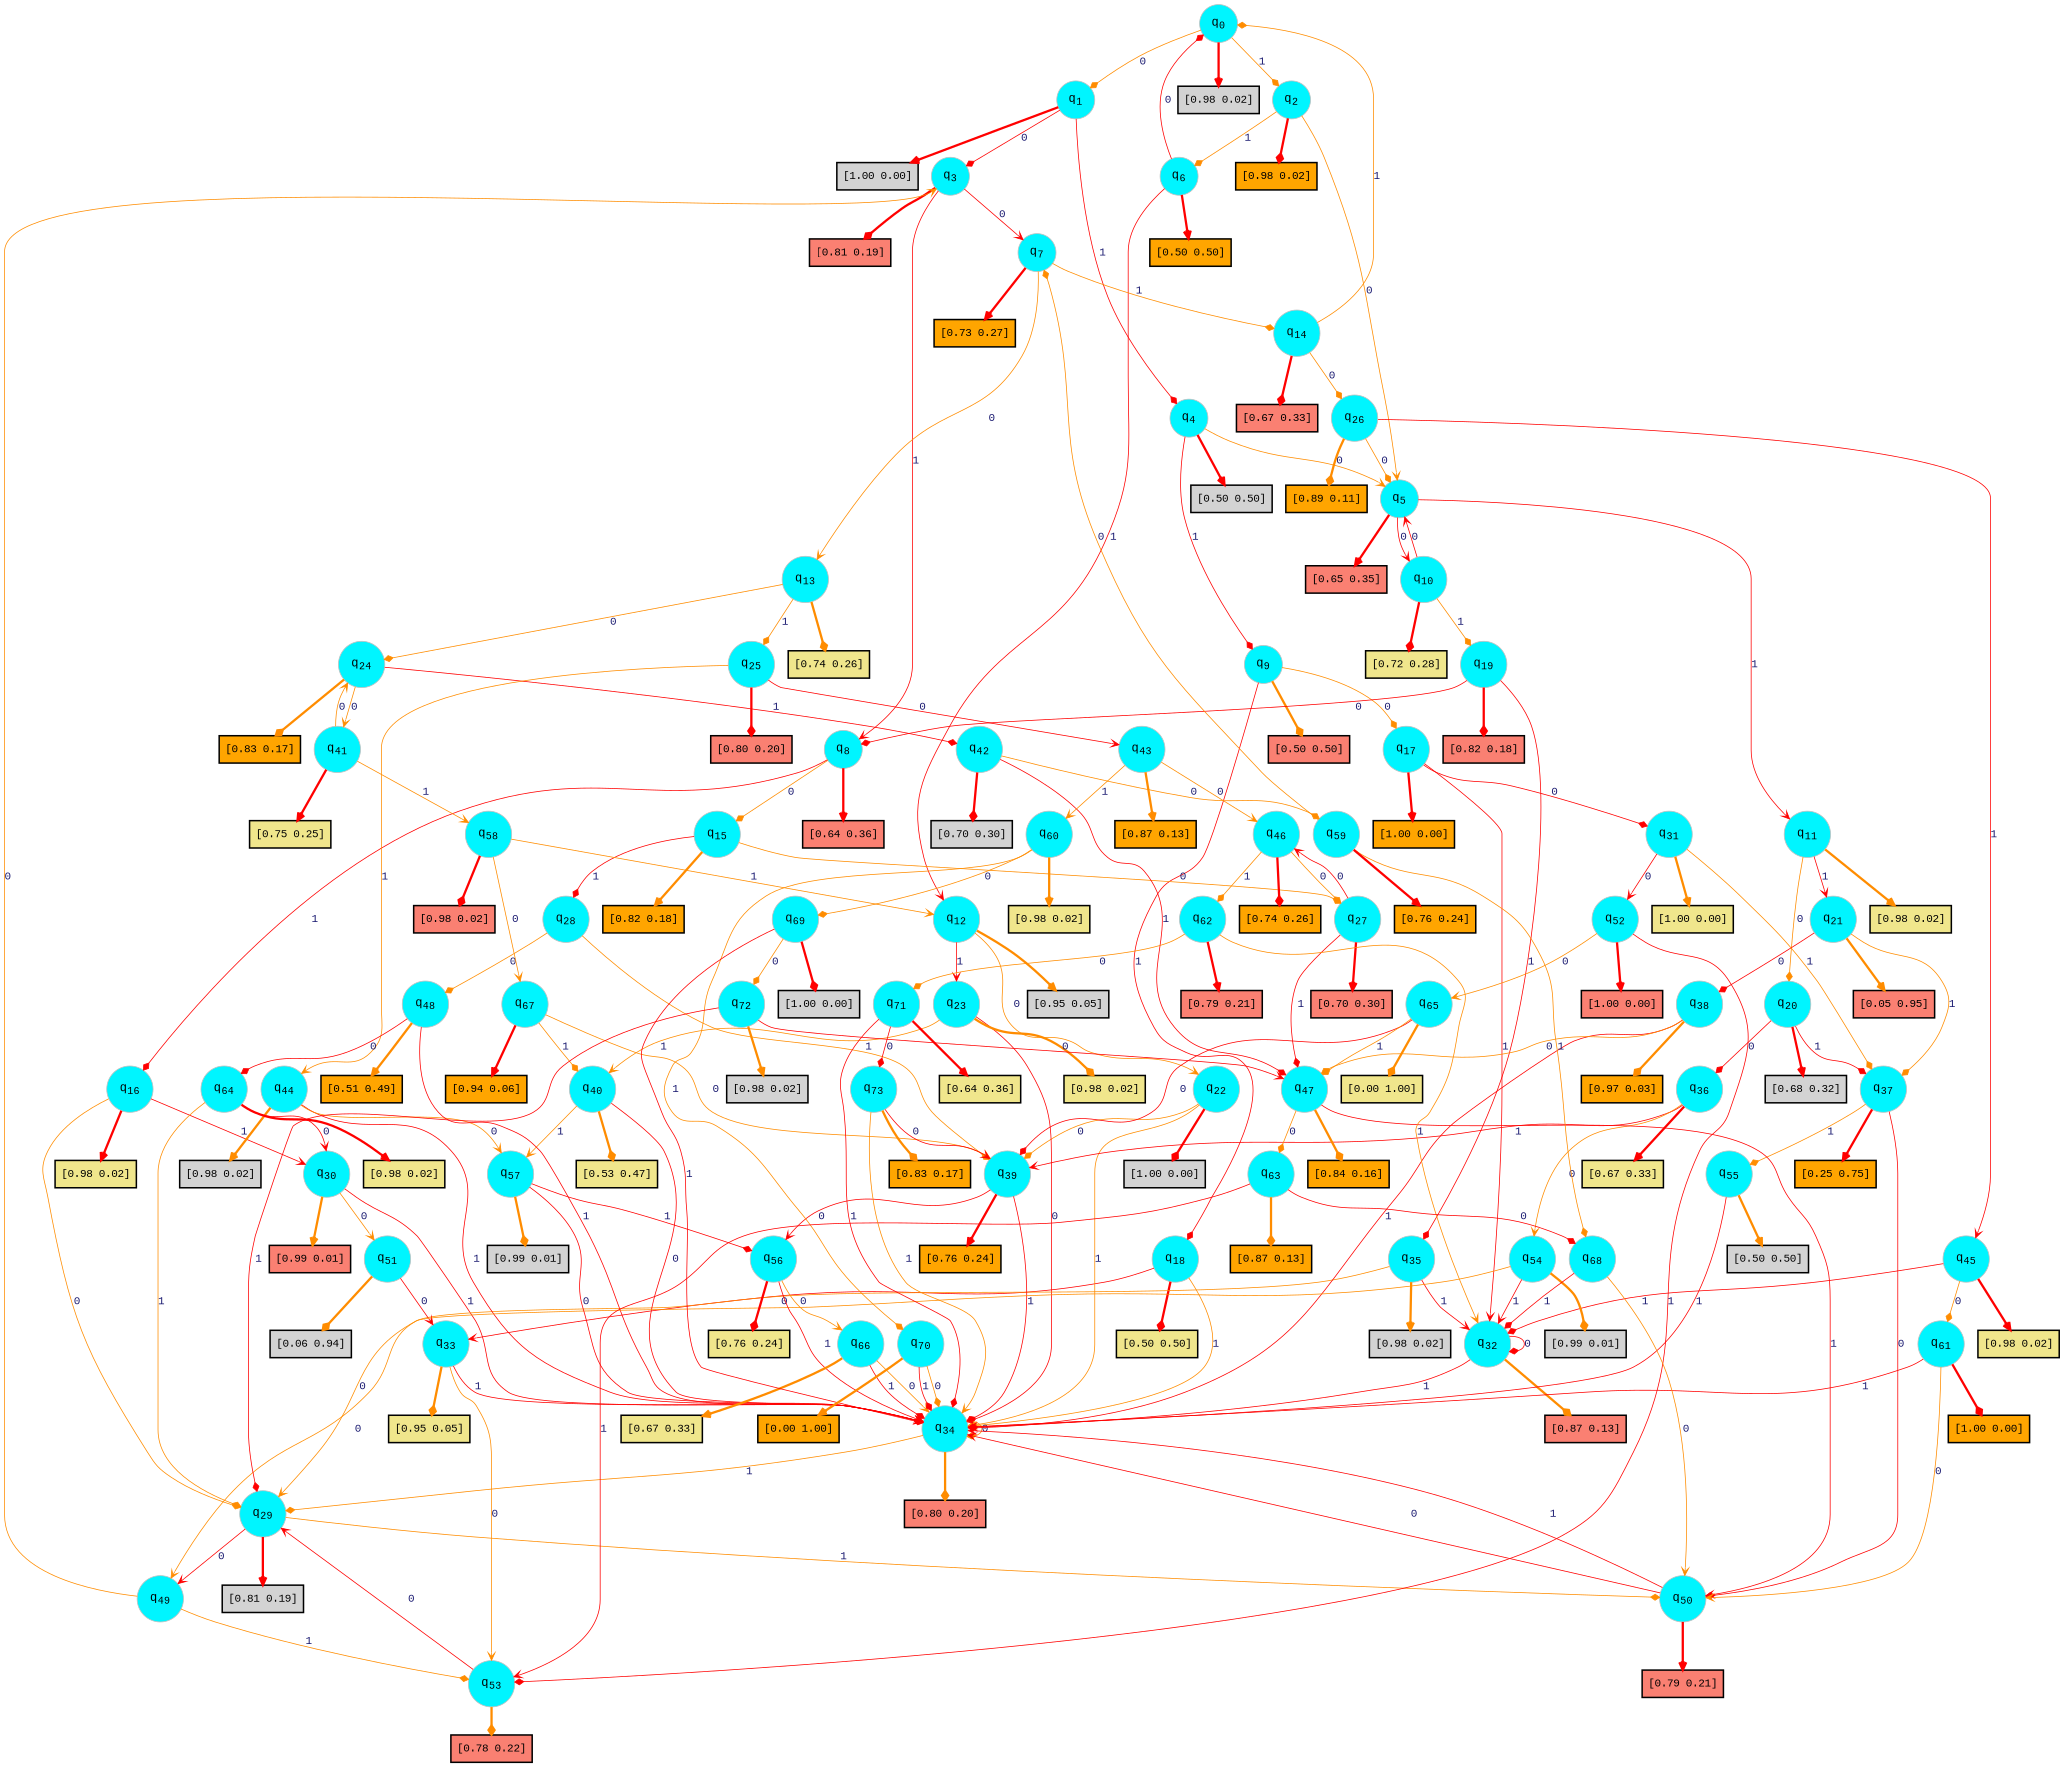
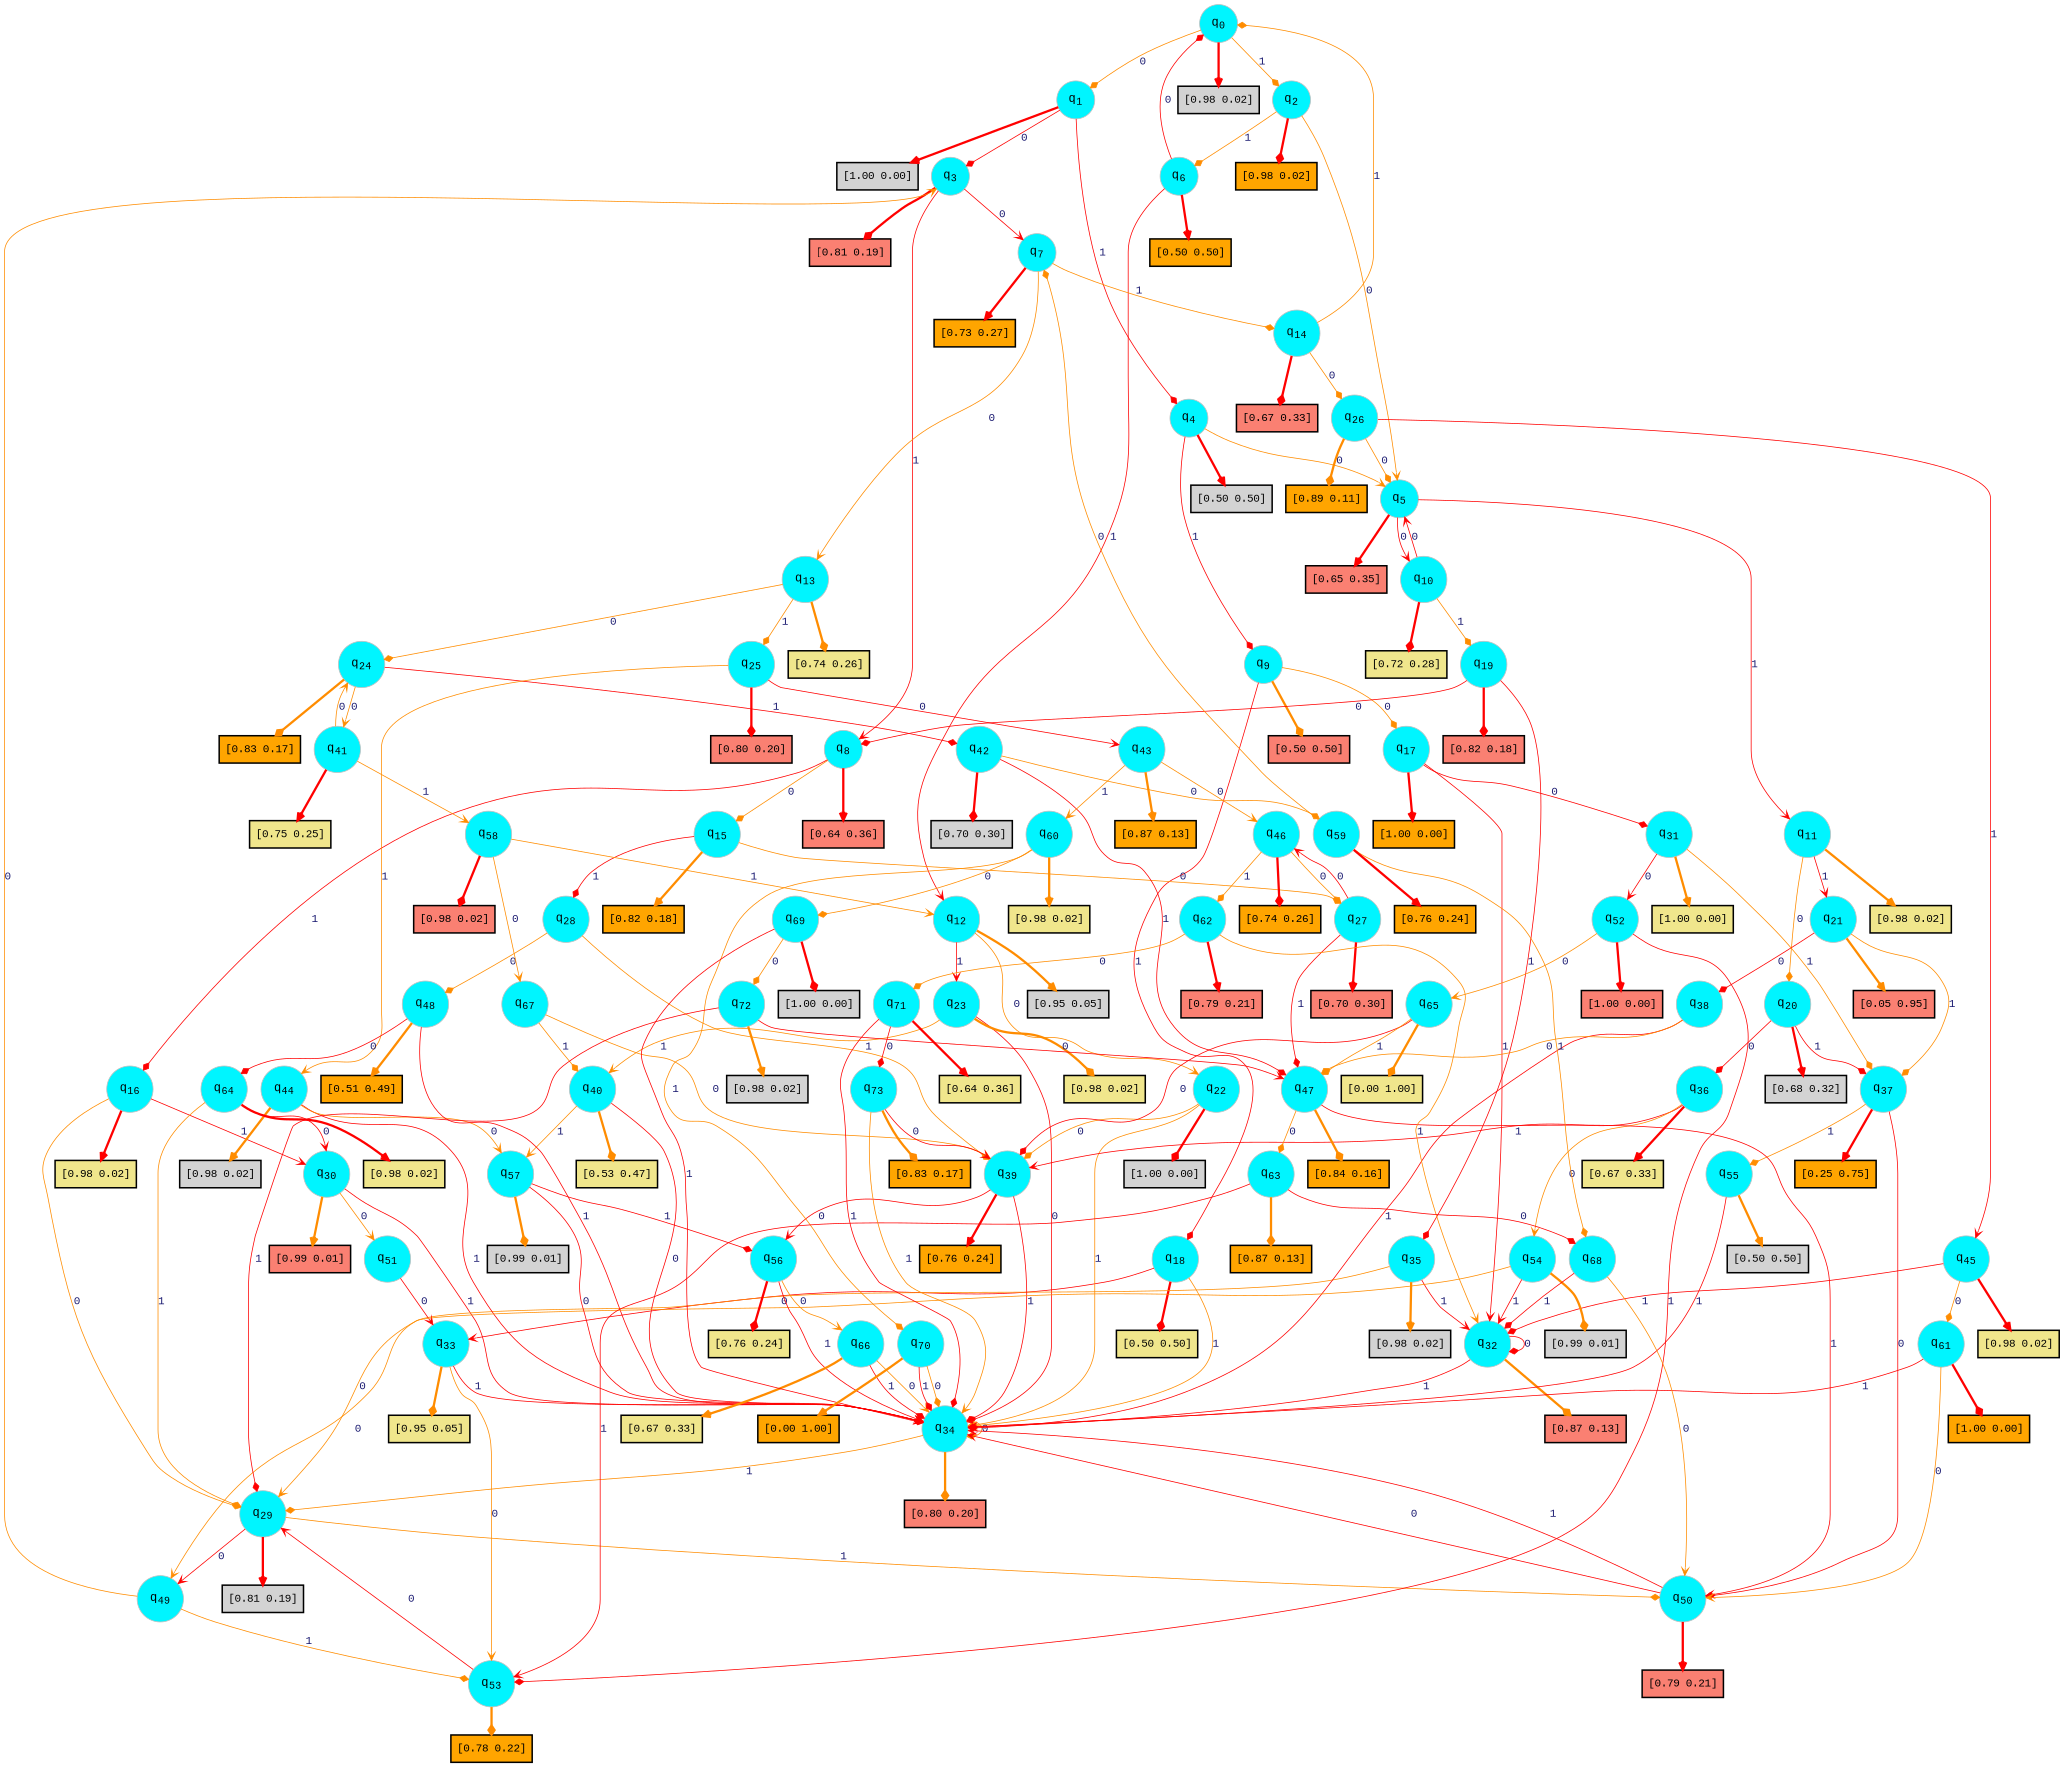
(486, 1089) -> none
(1622, 1089) -> none
(311, 1344) -> none
(492, 1749) -> (492, 1749)
